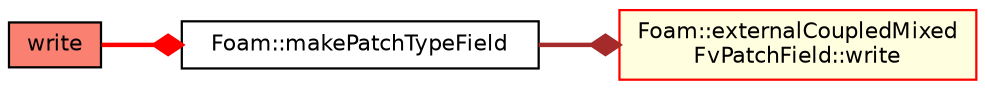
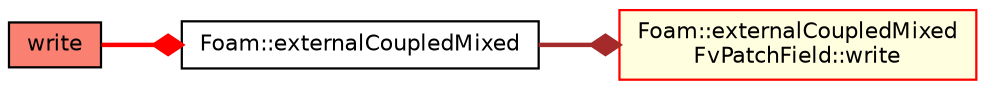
(360, 45) -> (360, 45)
